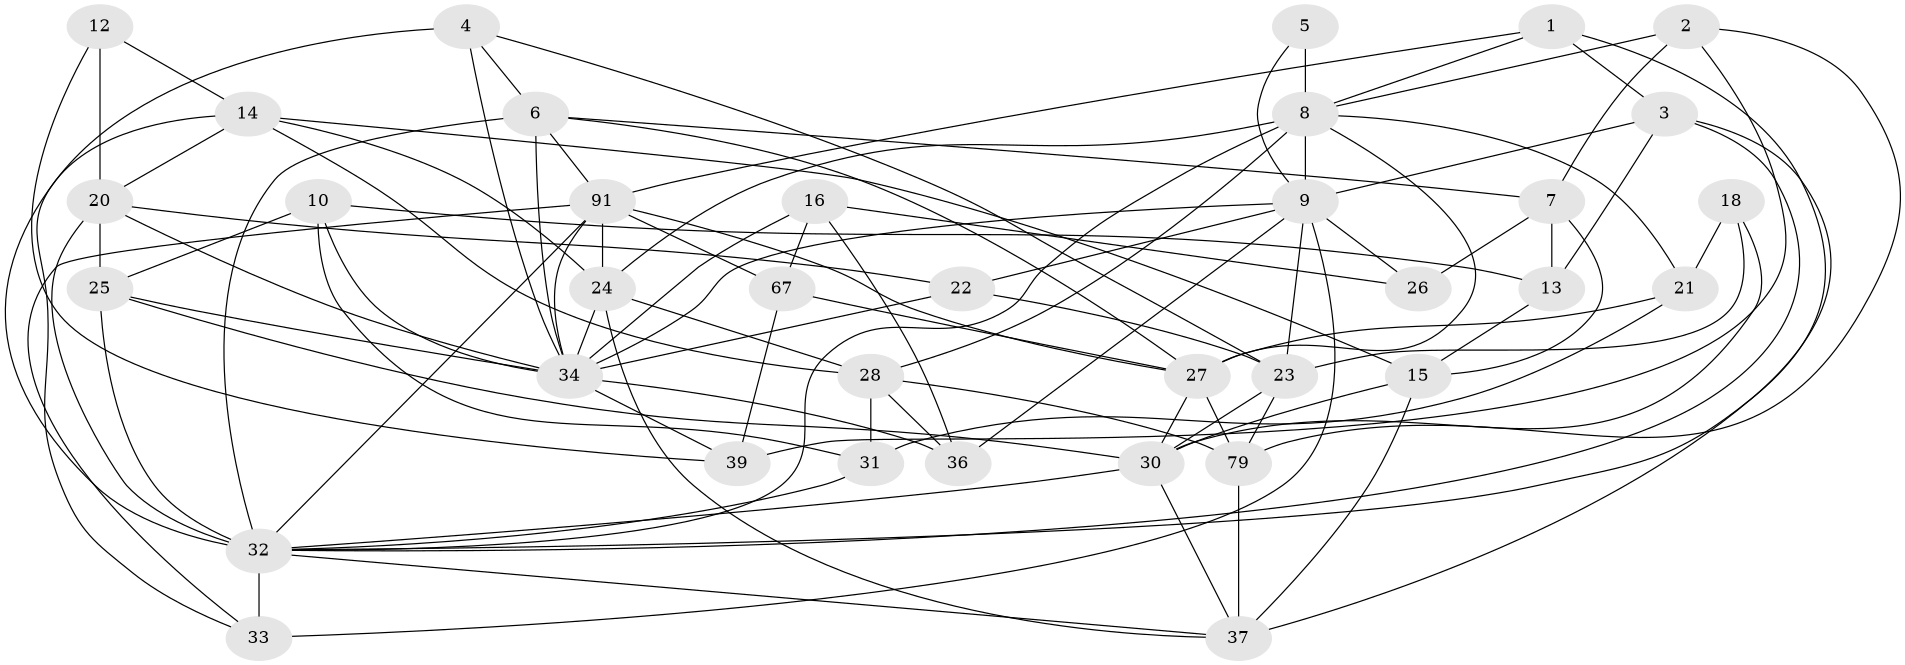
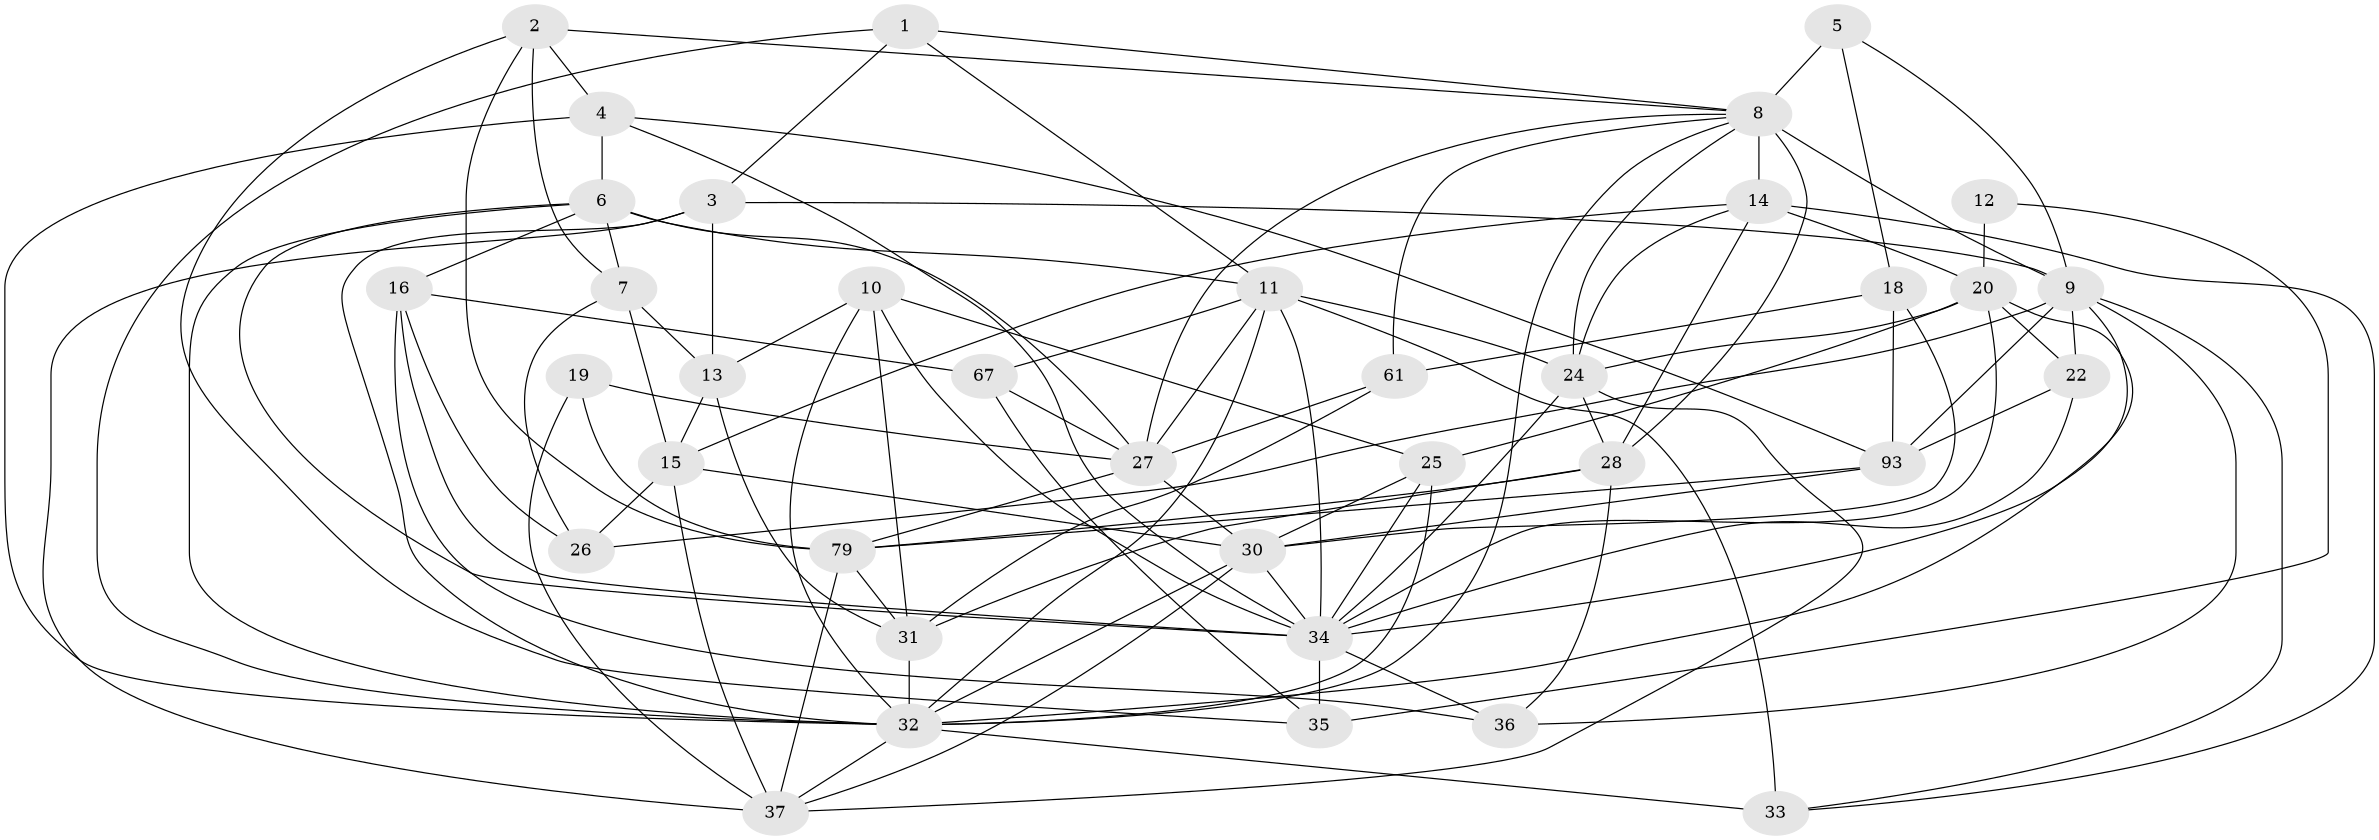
none -> (566, 67)
(174, 70) -> (1759, 158)
none -> (1866, 158)
(603, 202) -> (1270, 289)
none -> (493, 248)
(1685, 289) -> (1395, 376)
none -> (1783, 339)
none -> (579, 376)
(1285, 376) -> (1892, 464)
(737, 464) -> (1319, 726)
none -> (621, 512)
none -> (791, 517)
none -> (764, 521)
none -> (876, 595)
none -> (1286, 595)
